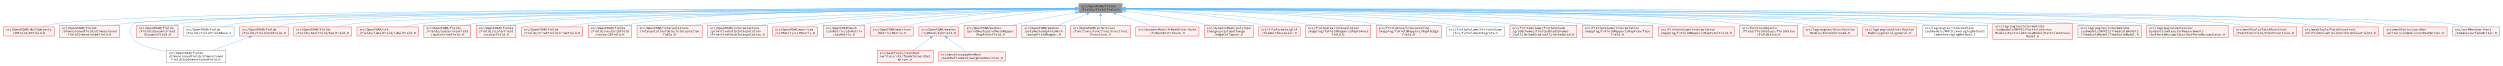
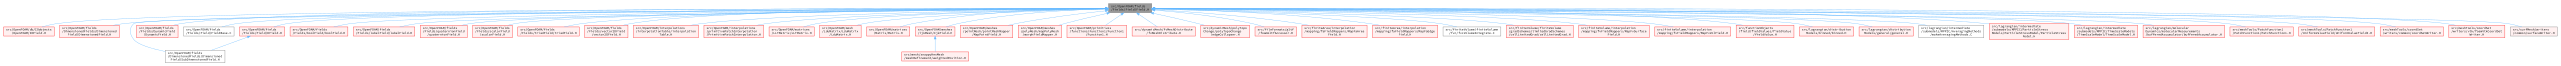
(29, 31) -> (29, 31)
(264, 31) -> (262, 31)
(388, 31) -> (384, 31)
(922, 44) -> (2033, 11)
